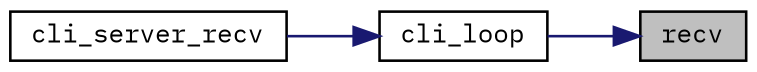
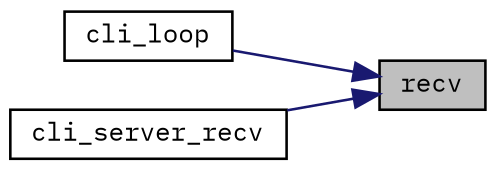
(320, 36) -> (321, 104)
